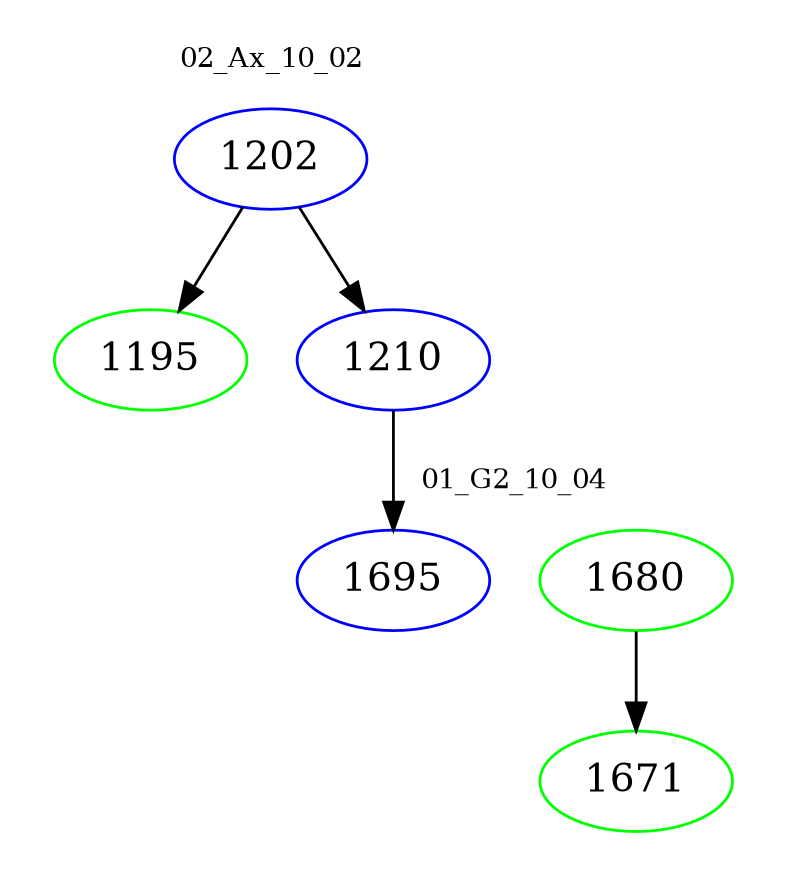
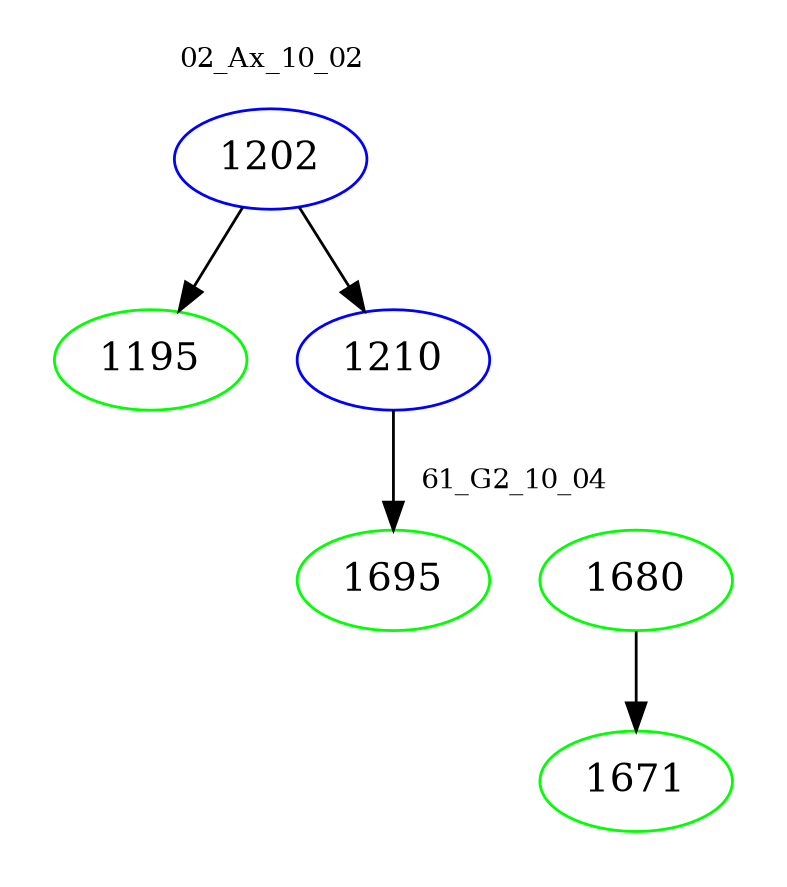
(515, 481) -> (515, 481)
(393, 580) -> (393, 580)
